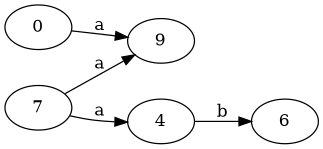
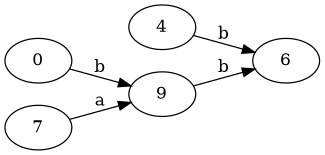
(100, 25) -> (100, 68)
none -> (218, 79)
(92, 120) -> none
